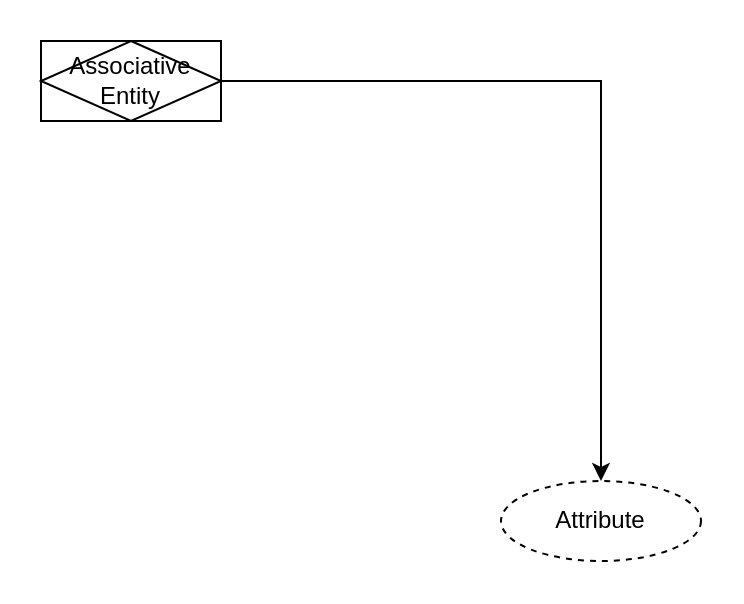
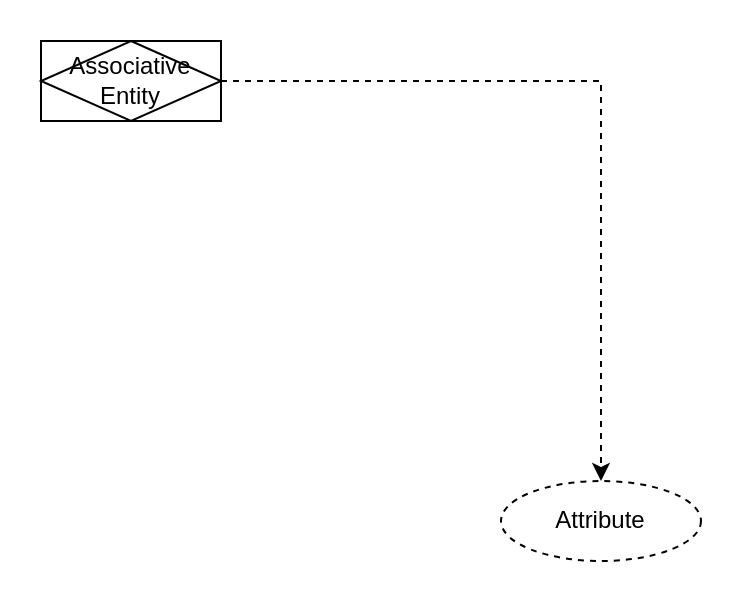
(601, 86) -> (601, 86)
